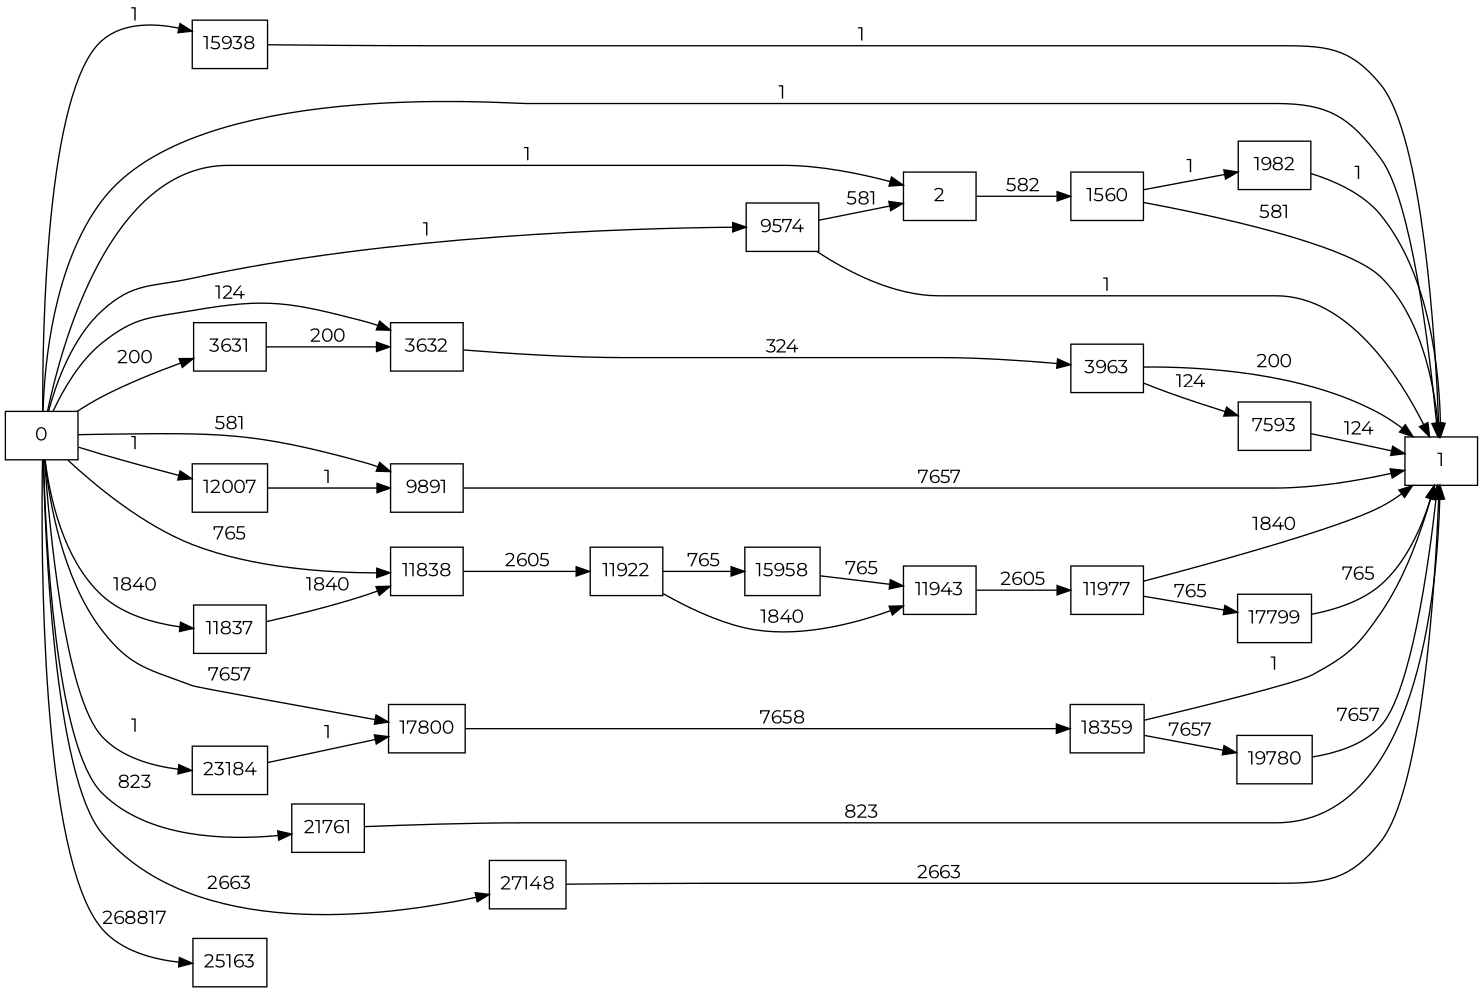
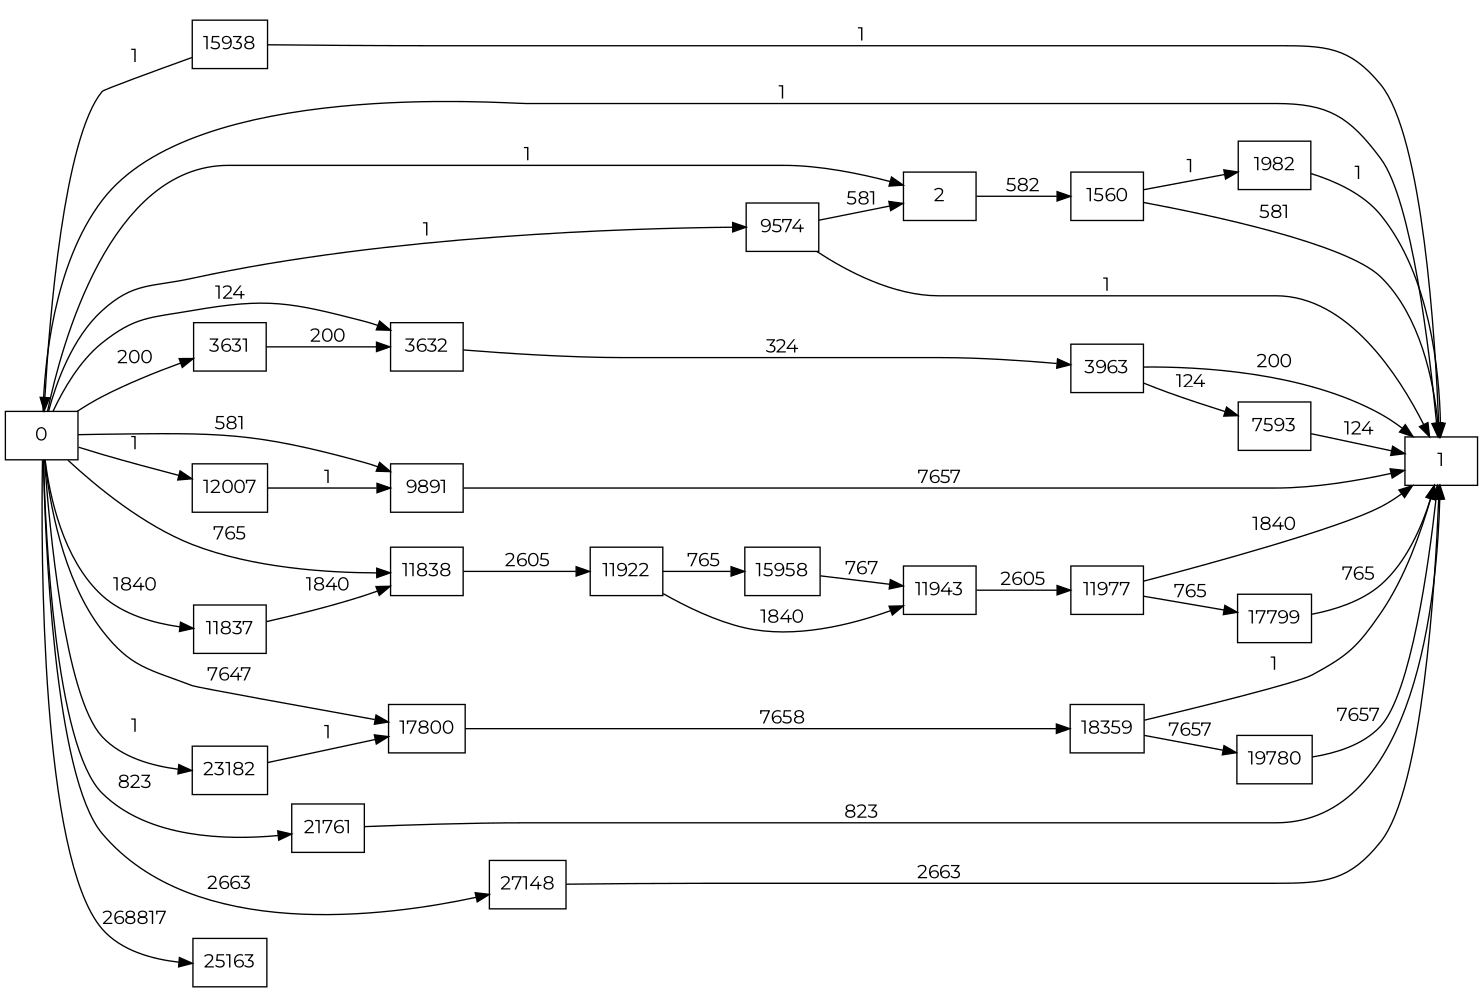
(56, 181) -> (67, 194)
(862, 569) -> (862, 569)
(230, 676) -> (230, 676)
(230, 770) -> (230, 770)
